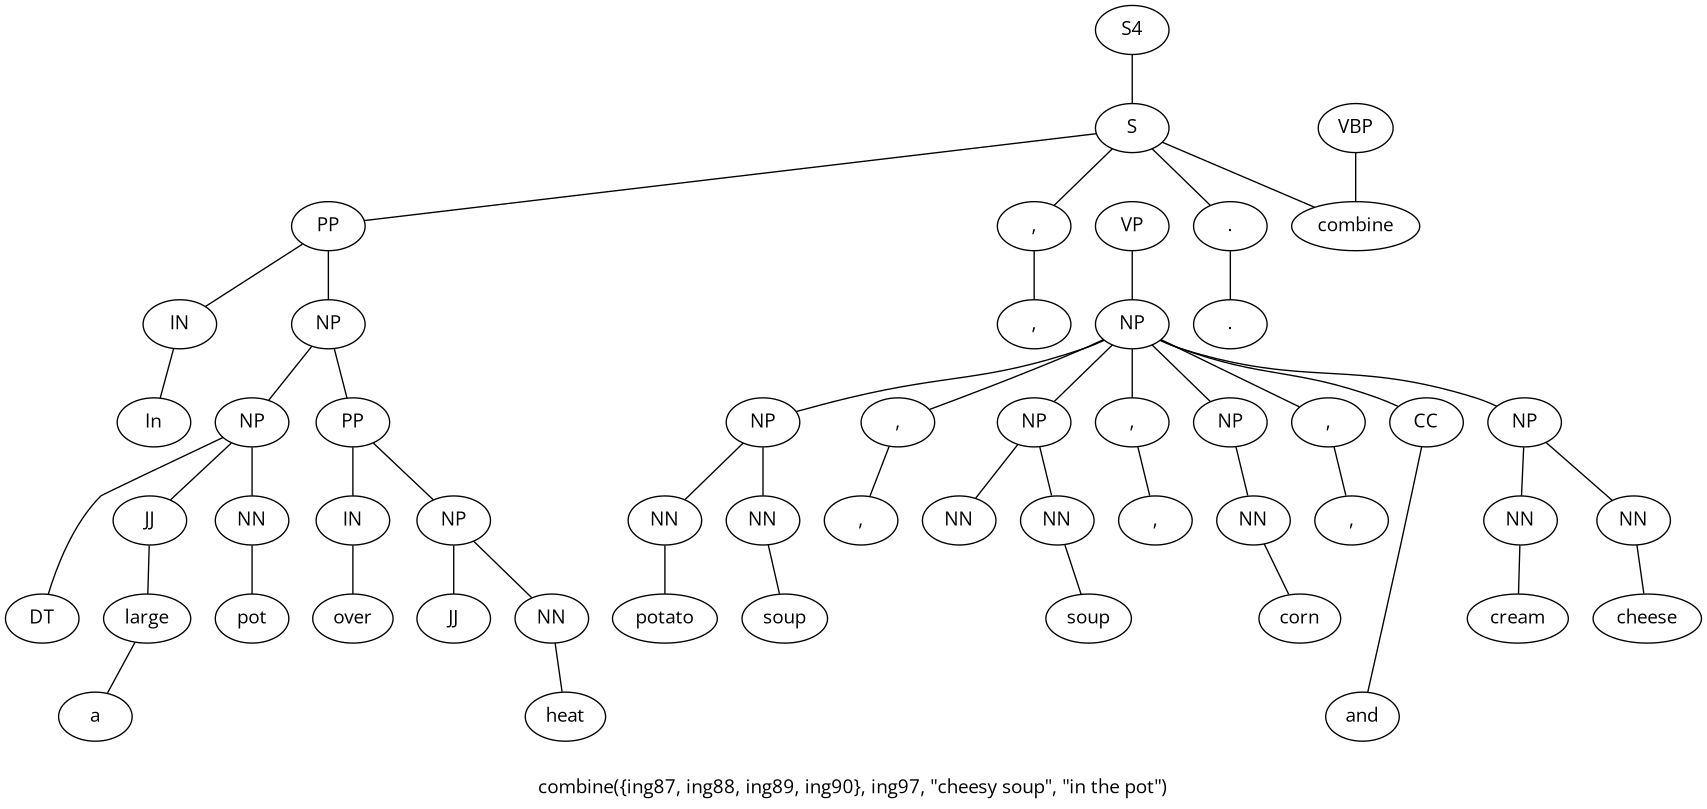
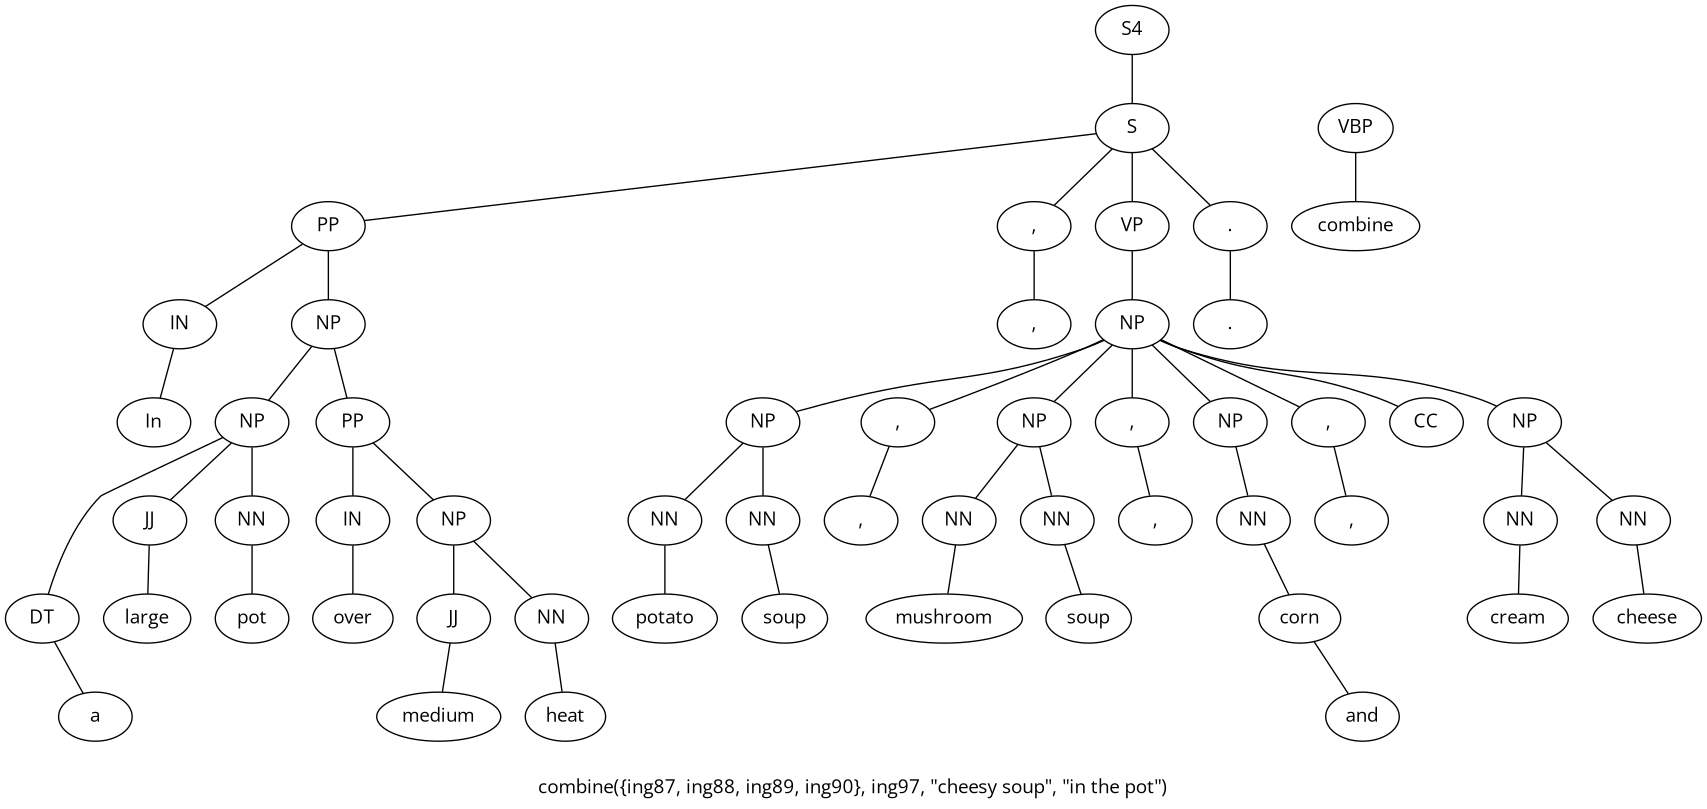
(1239, 175) -> (1132, 177)
(1395, 570) -> (1331, 668)
none -> (944, 619)
(121, 668) -> (69, 668)
none -> (439, 717)
